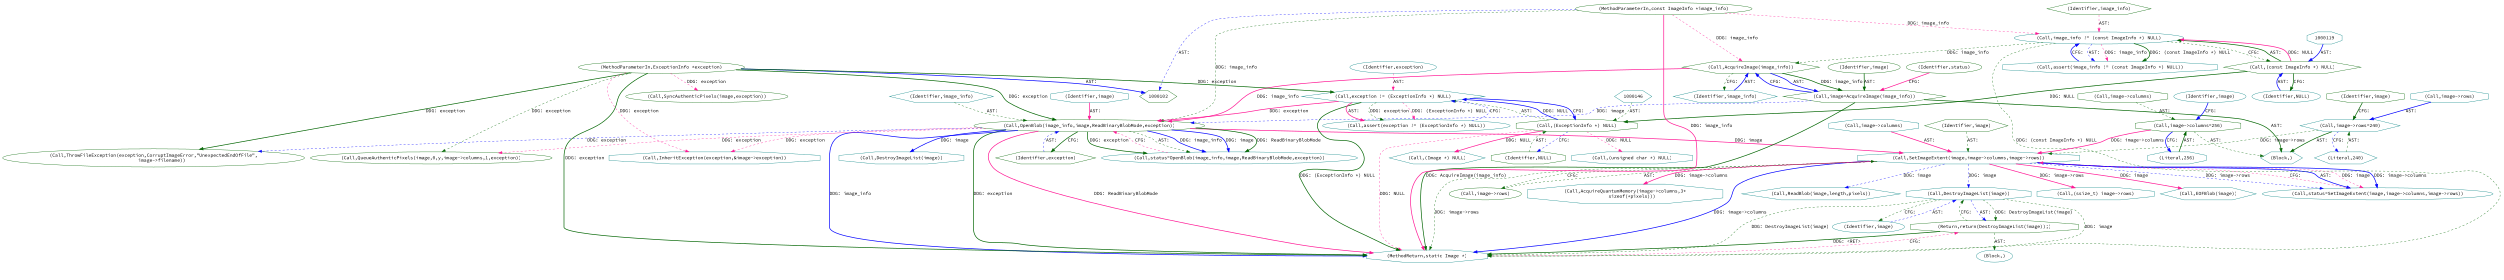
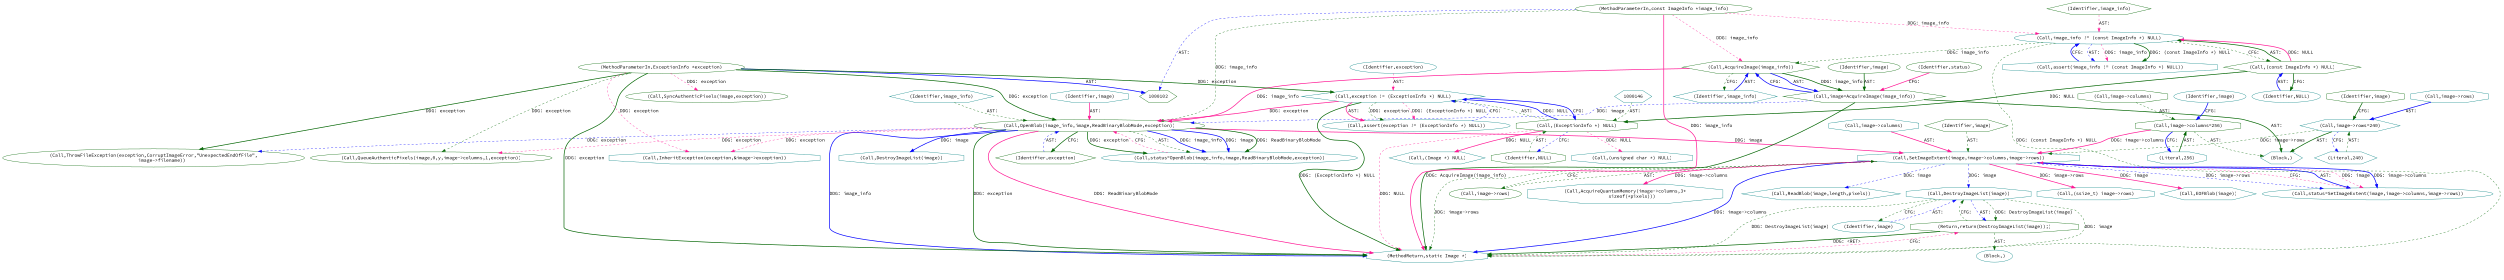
(2325, 38) -> none
